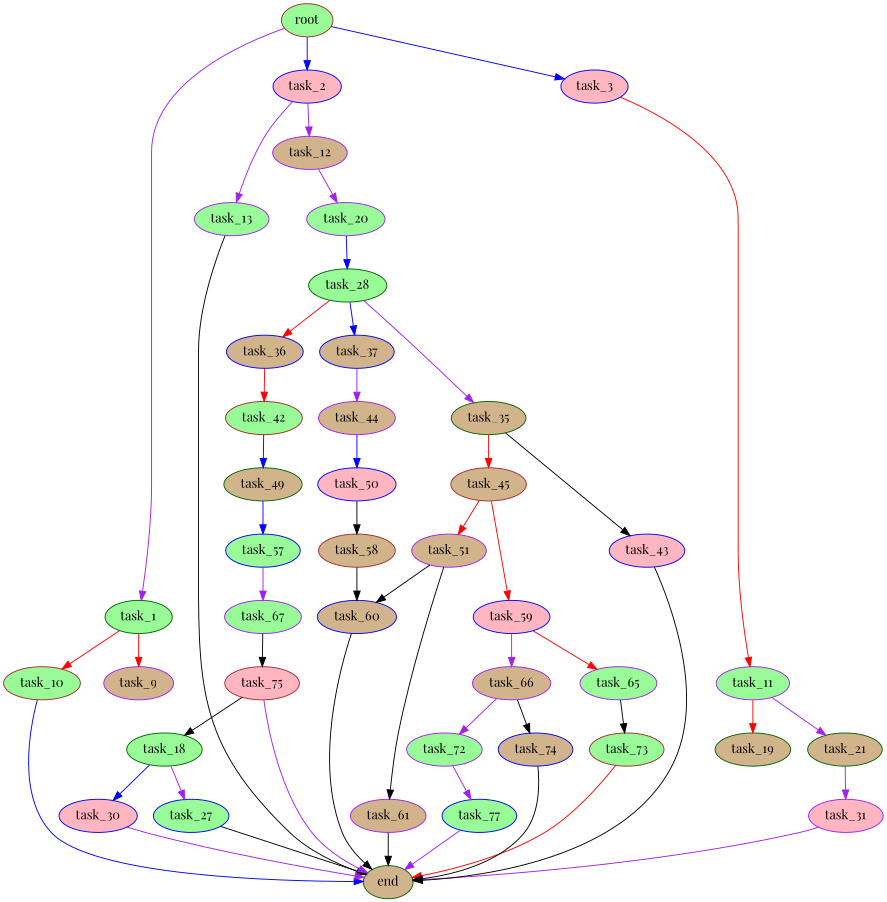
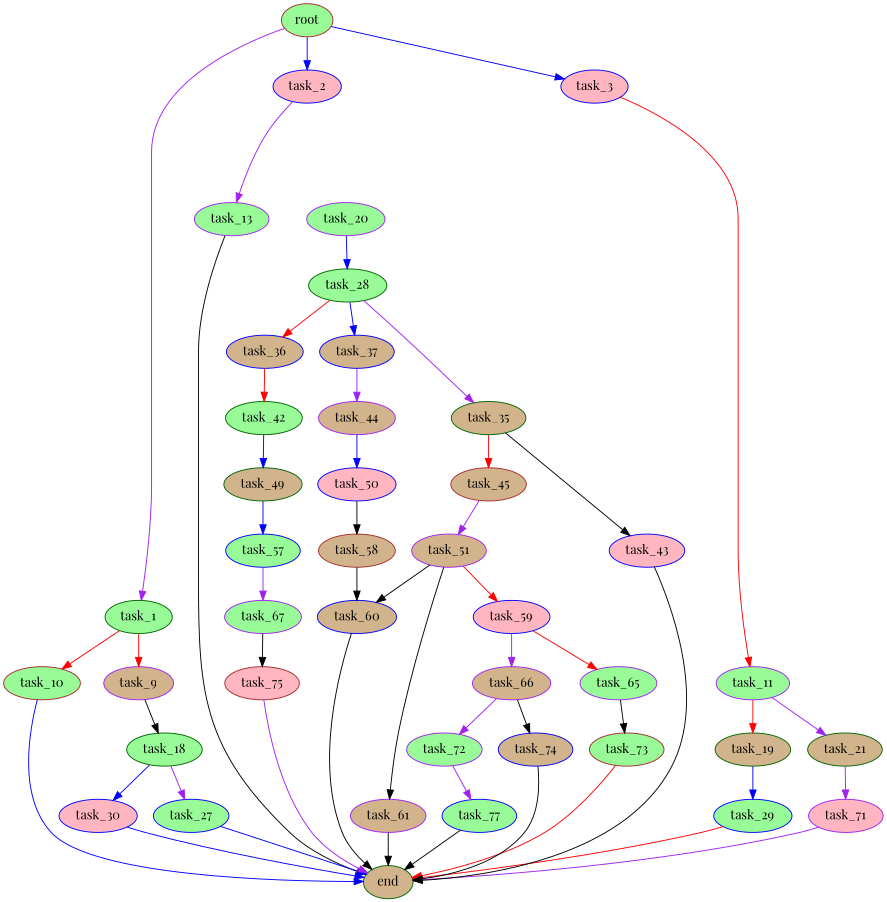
(310, 153) -> none
(264, 418) -> (264, 418)
(471, 514) -> (471, 514)
(499, 546) -> (477, 580)
(217, 714) -> (150, 712)
none -> (753, 816)
(846, 816) -> (846, 816)
(437, 847) -> (437, 847)
(289, 849) -> (289, 849)
(240, 855) -> (240, 855)
